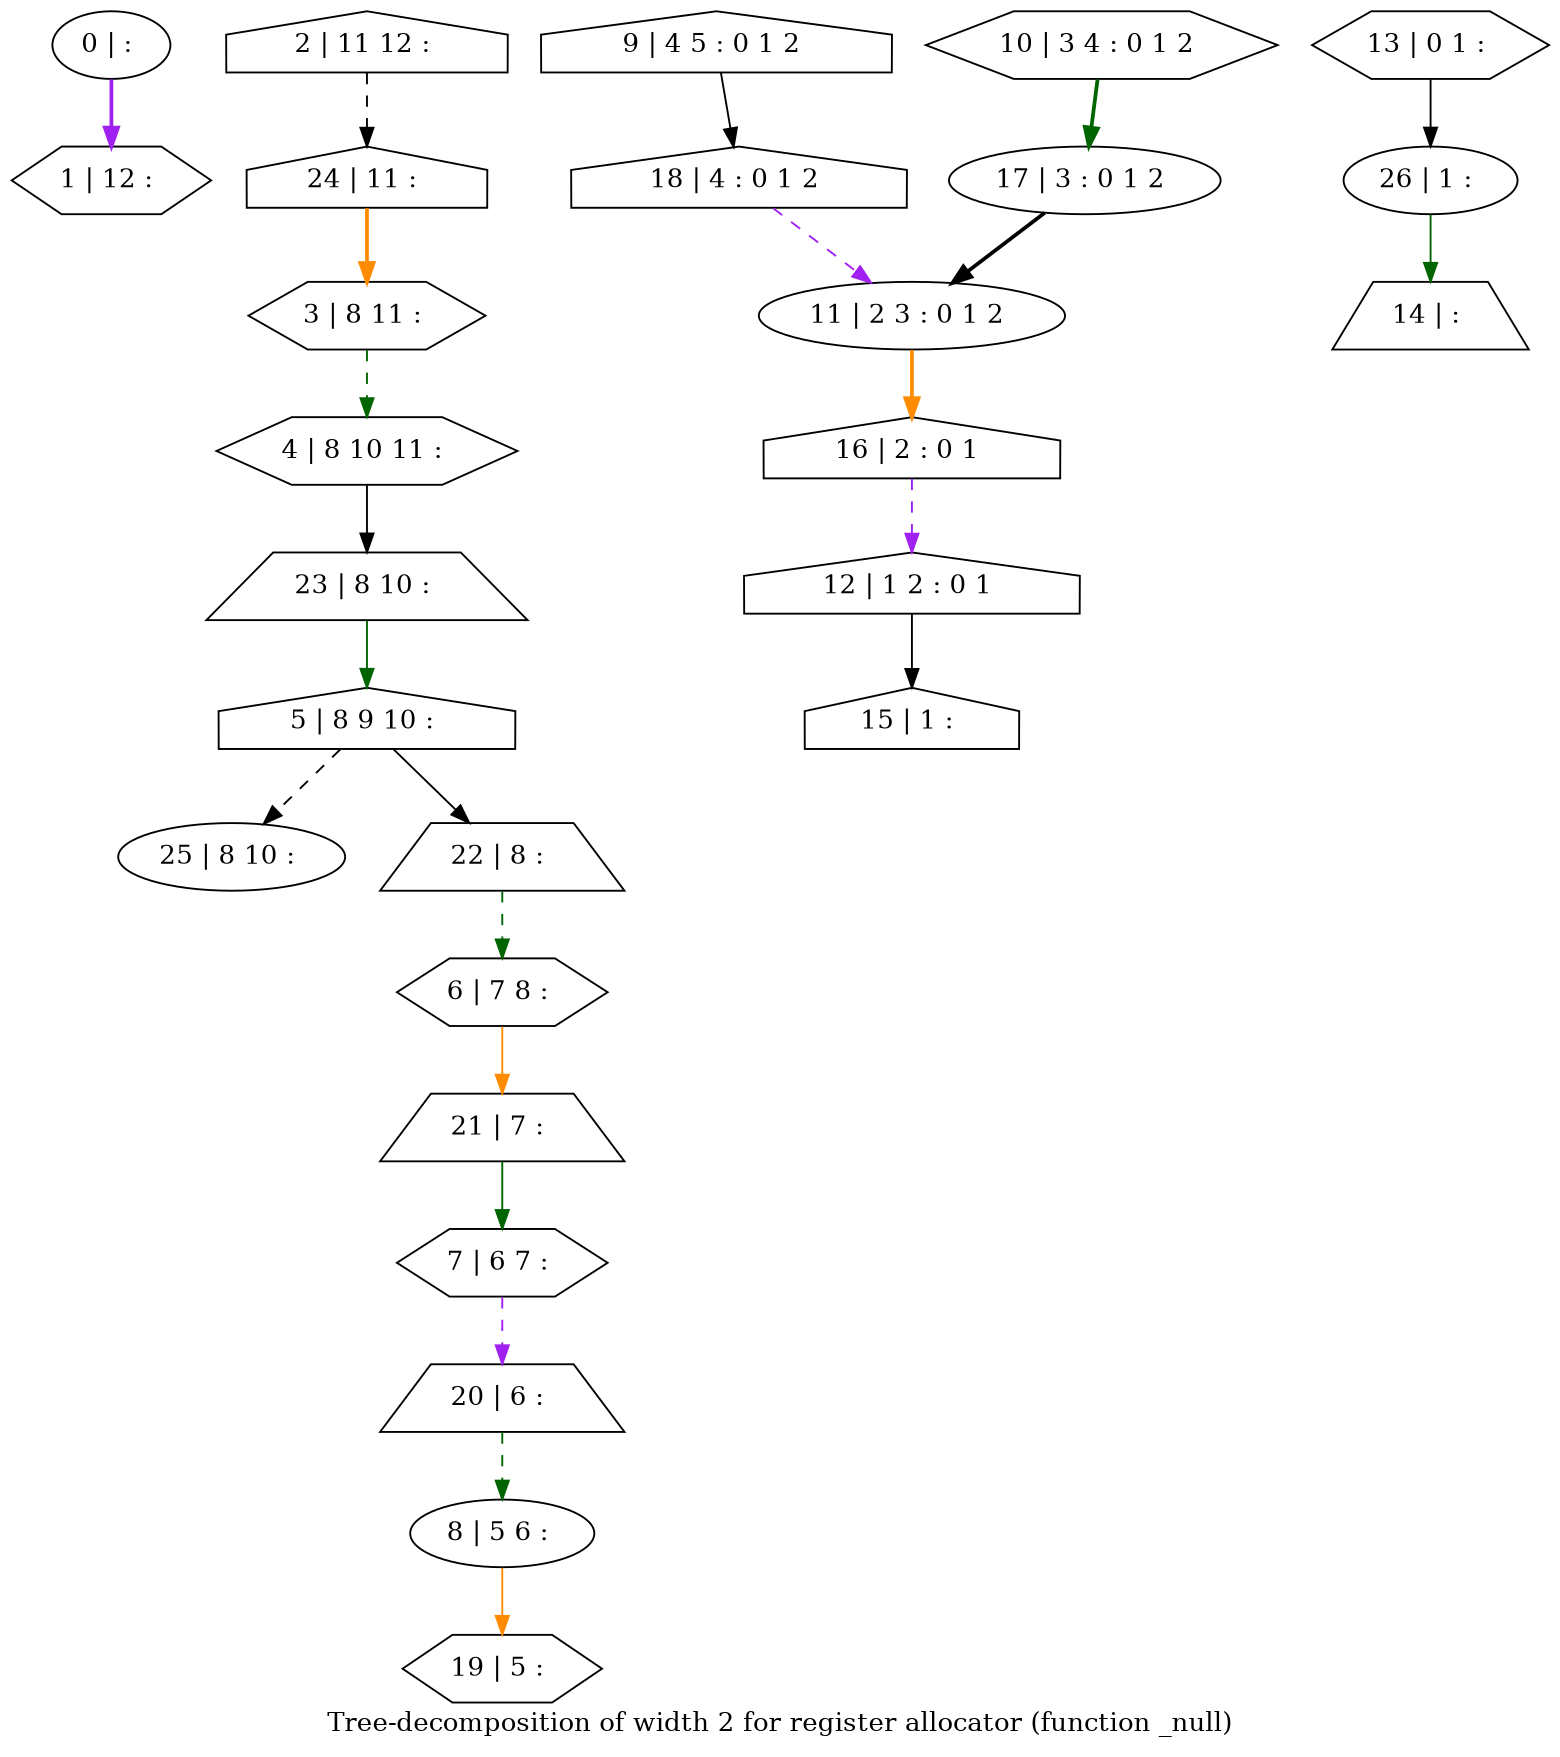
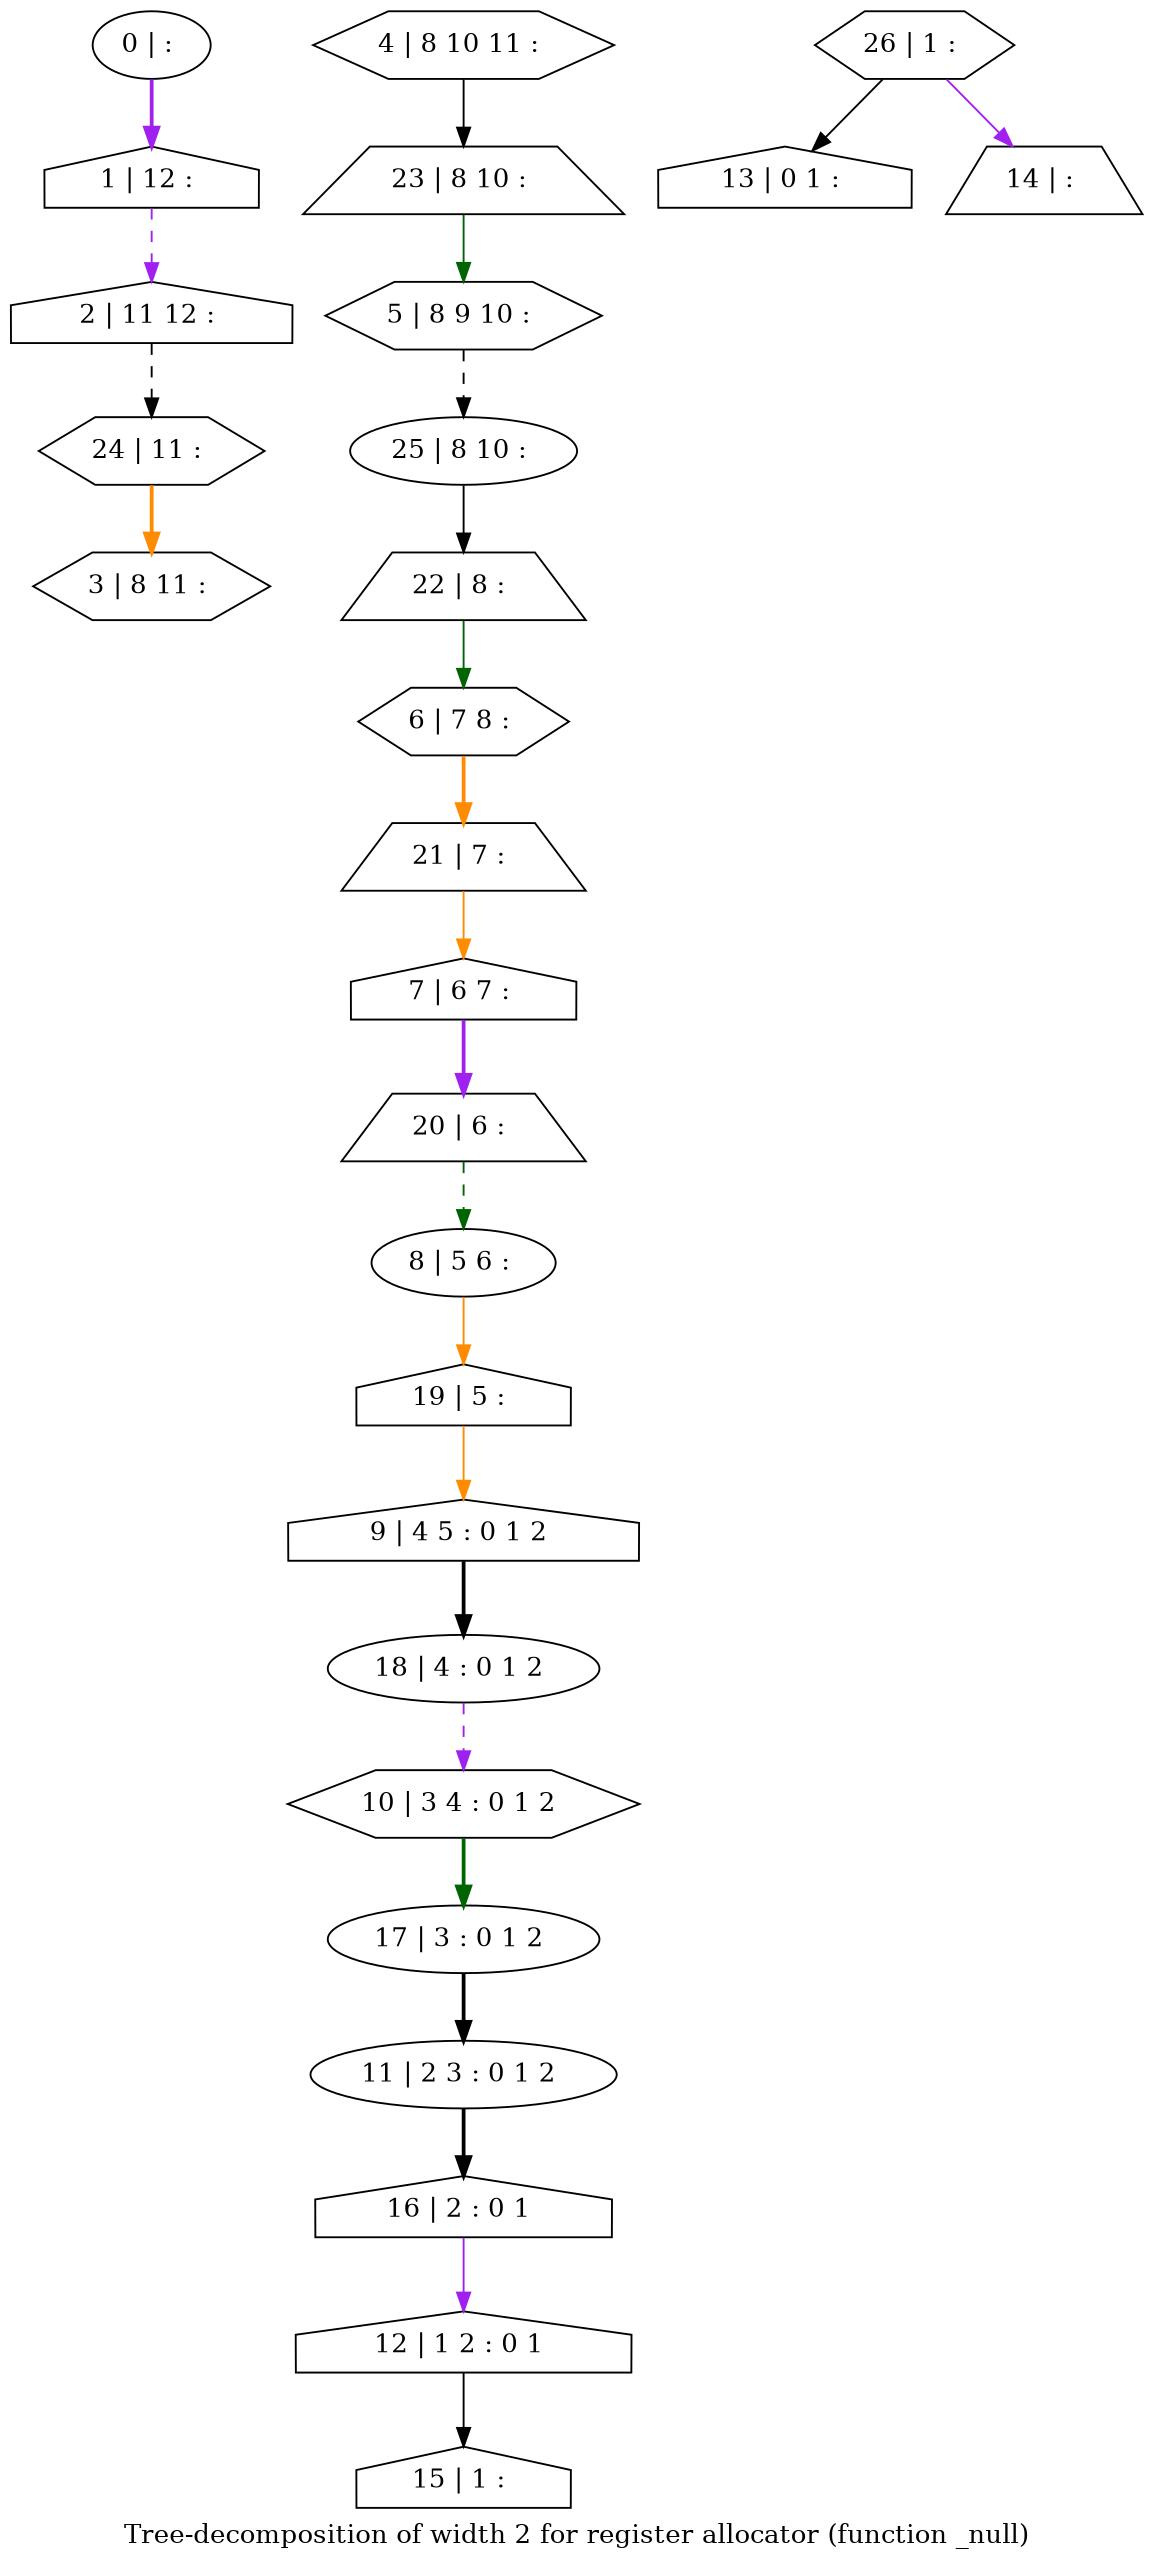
(1431, 45) -> (785, 180)
(726, 101) -> (464, 1588)
(1431, 104) -> (854, 108)
(111, 180) -> (152, 180)
(367, 180) -> (152, 451)
(739, 180) -> (464, 1669)
(1431, 180) -> (915, 45)
none -> (152, 235)
(1431, 239) -> (973, 106)
(814, 240) -> (464, 1727)
(367, 374) -> none
(912, 374) -> (464, 2133)
(912, 506) -> (464, 2265)
(367, 722) -> (464, 316)
(425, 780) -> (464, 509)
(502, 915) -> (464, 645)
(502, 1051) -> (464, 780)
(502, 1186) -> (464, 915)
(502, 1263) -> (464, 992)
(502, 1321) -> (464, 1047)
none -> (464, 1453)
(502, 1669) -> (464, 1398)
